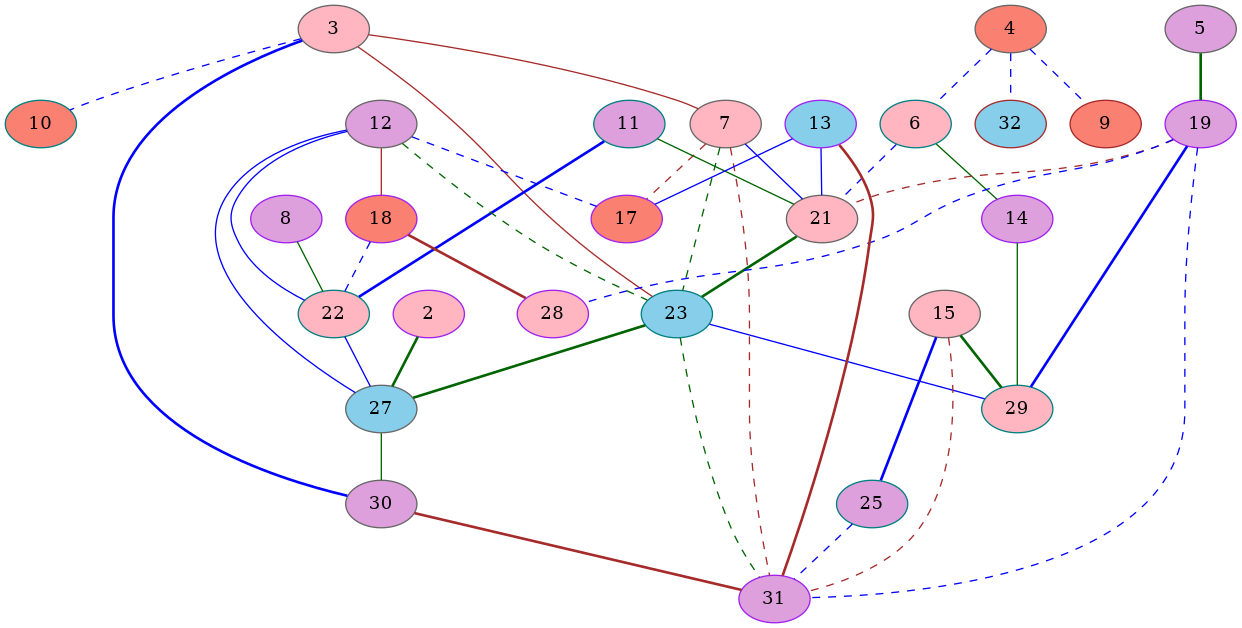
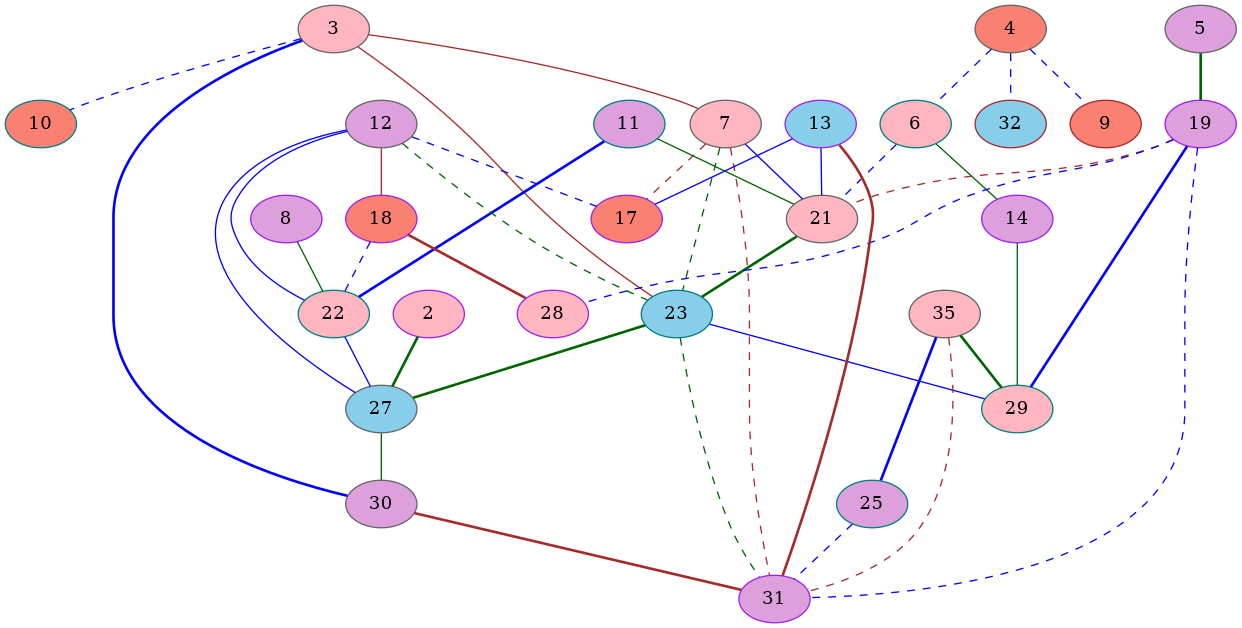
(945, 314) -> (945, 314)
